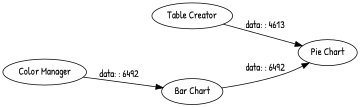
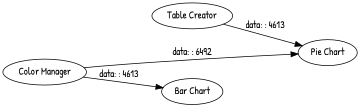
(119, 75) -> (119, 75)
(263, 80) -> (187, 60)
